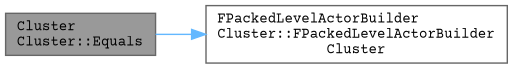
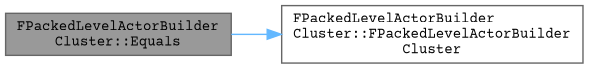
(81, 34) -> (118, 34)
